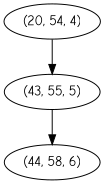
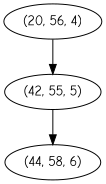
(52, 22) -> (53, 22)
(52, 92) -> (53, 92)
